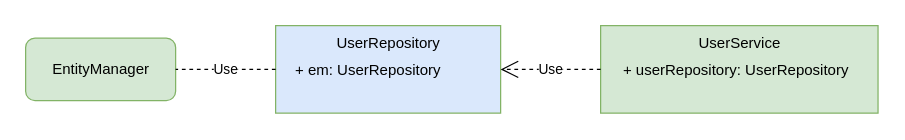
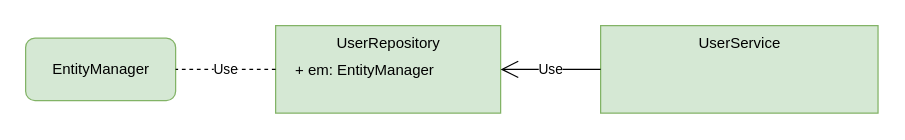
(388, 69) -> (388, 69)
(580, 69) -> (580, 69)
(739, 69) -> none
(371, 70) -> (367, 70)
